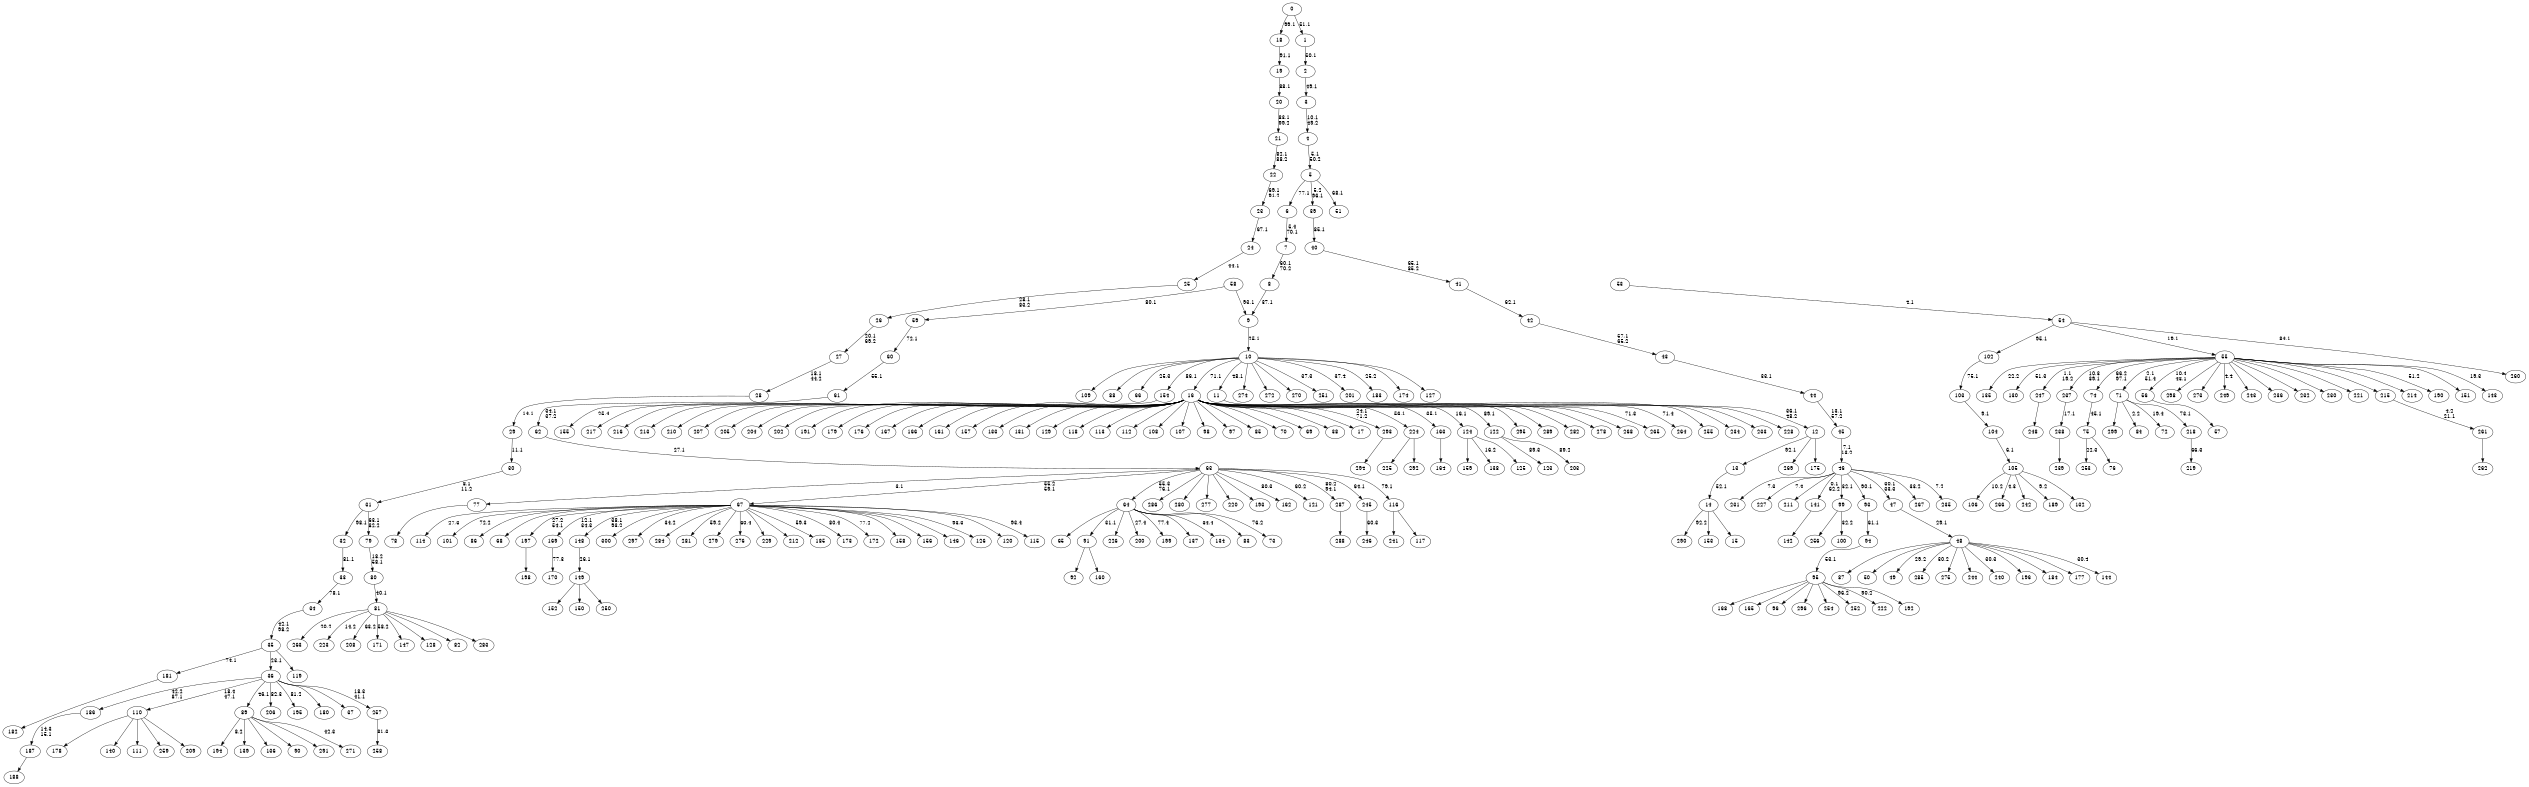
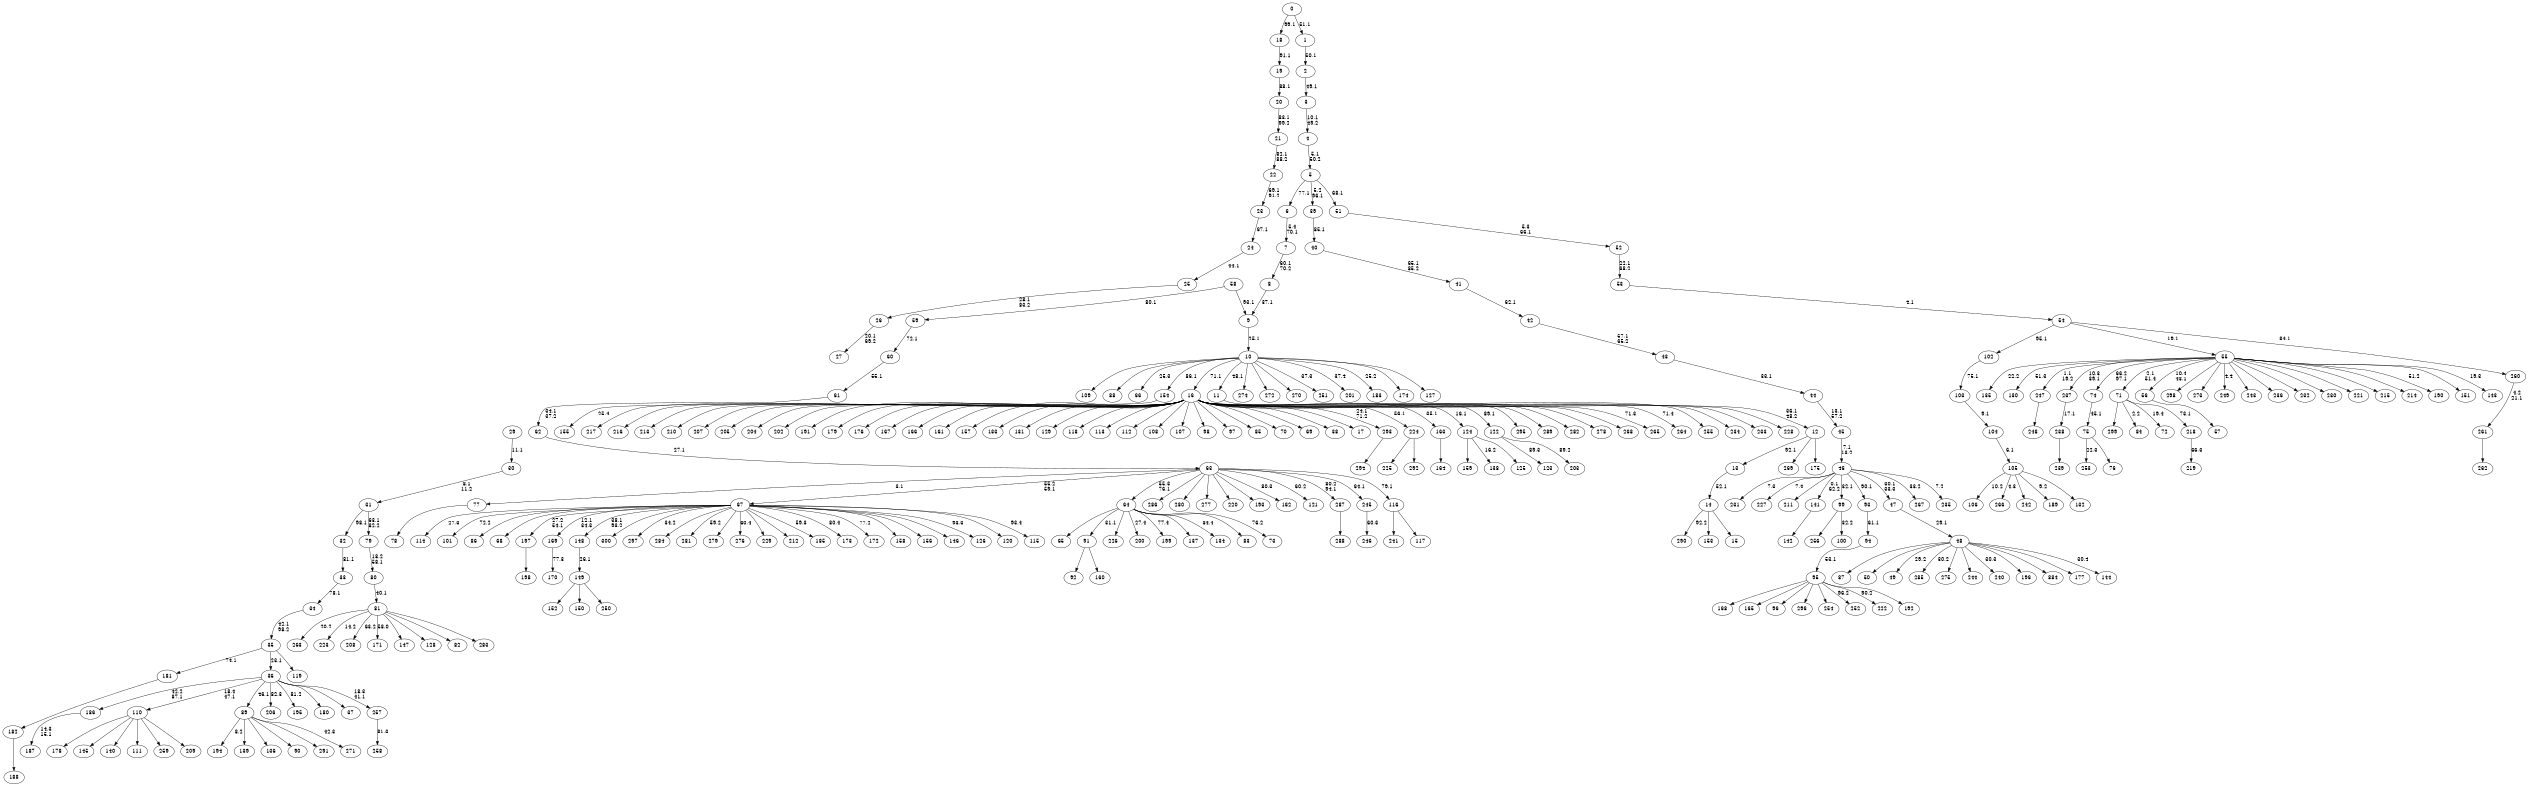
none -> (1619, 248)
(759, 396) -> none
(2432, 415) -> (2504, 405)
(2053, 578) -> (2053, 578)
(383, 627) -> (383, 627)
none -> (84, 751)
(23, 763) -> (14, 753)
